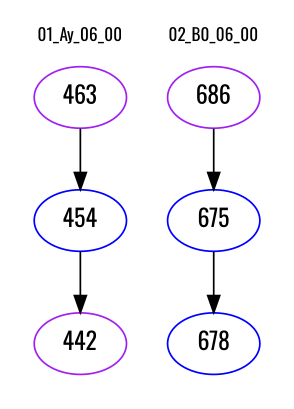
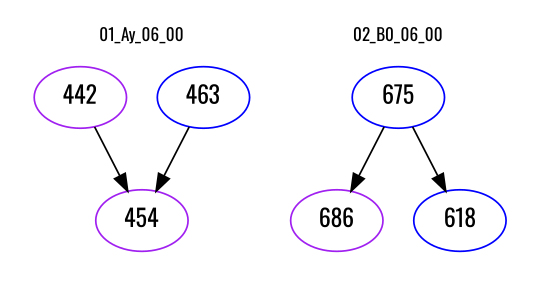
(80, 97) -> (203, 97)
(214, 151) -> (372, 151)
(80, 221) -> (142, 221)
(80, 274) -> (107, 151)
(214, 344) -> (460, 221)
